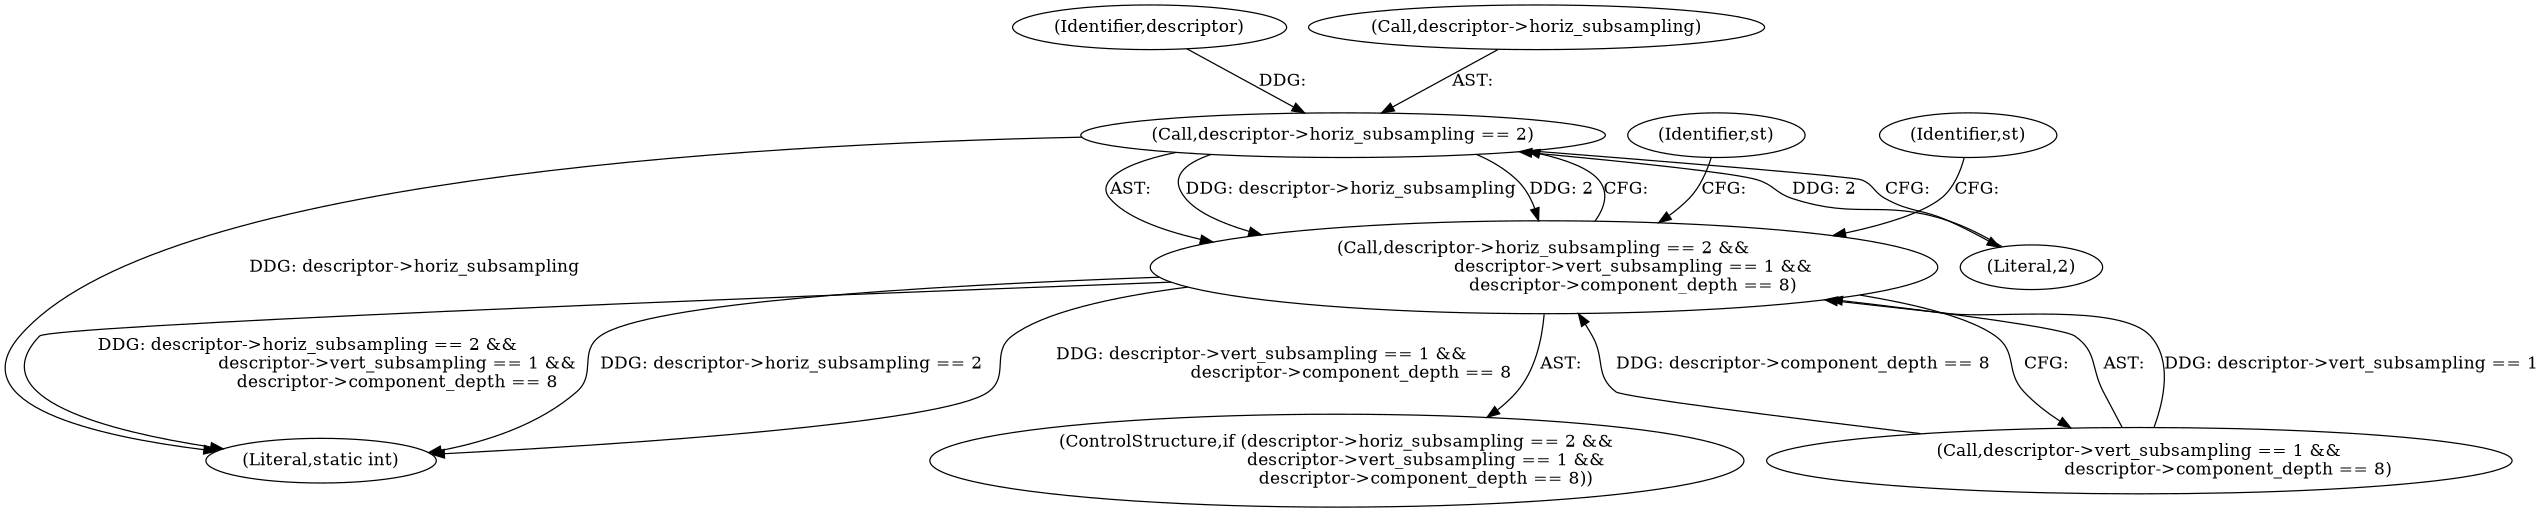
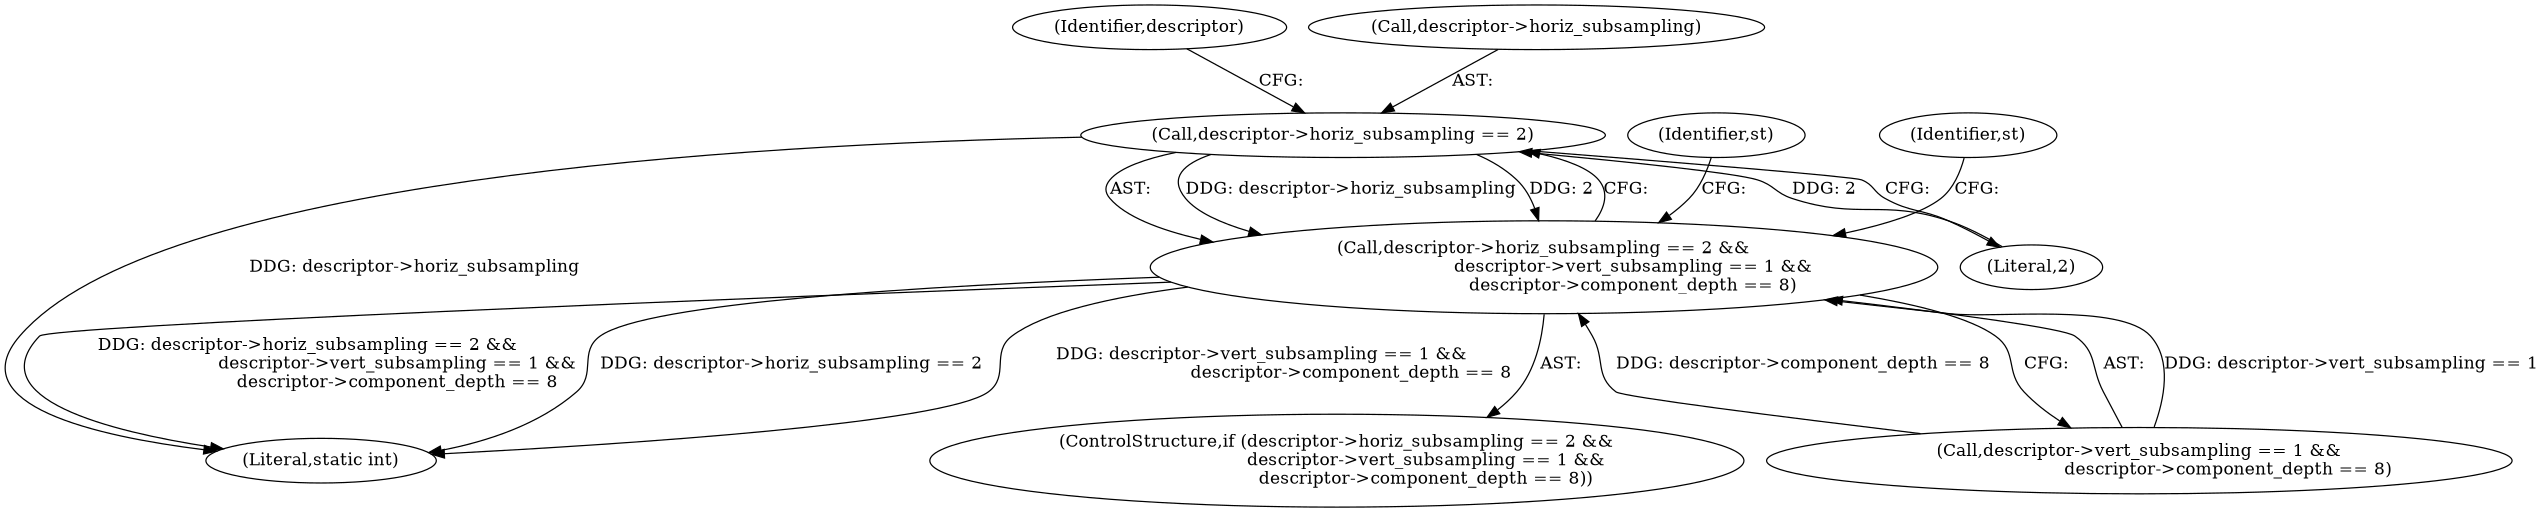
(1285, 81) -> (1284, 81)
